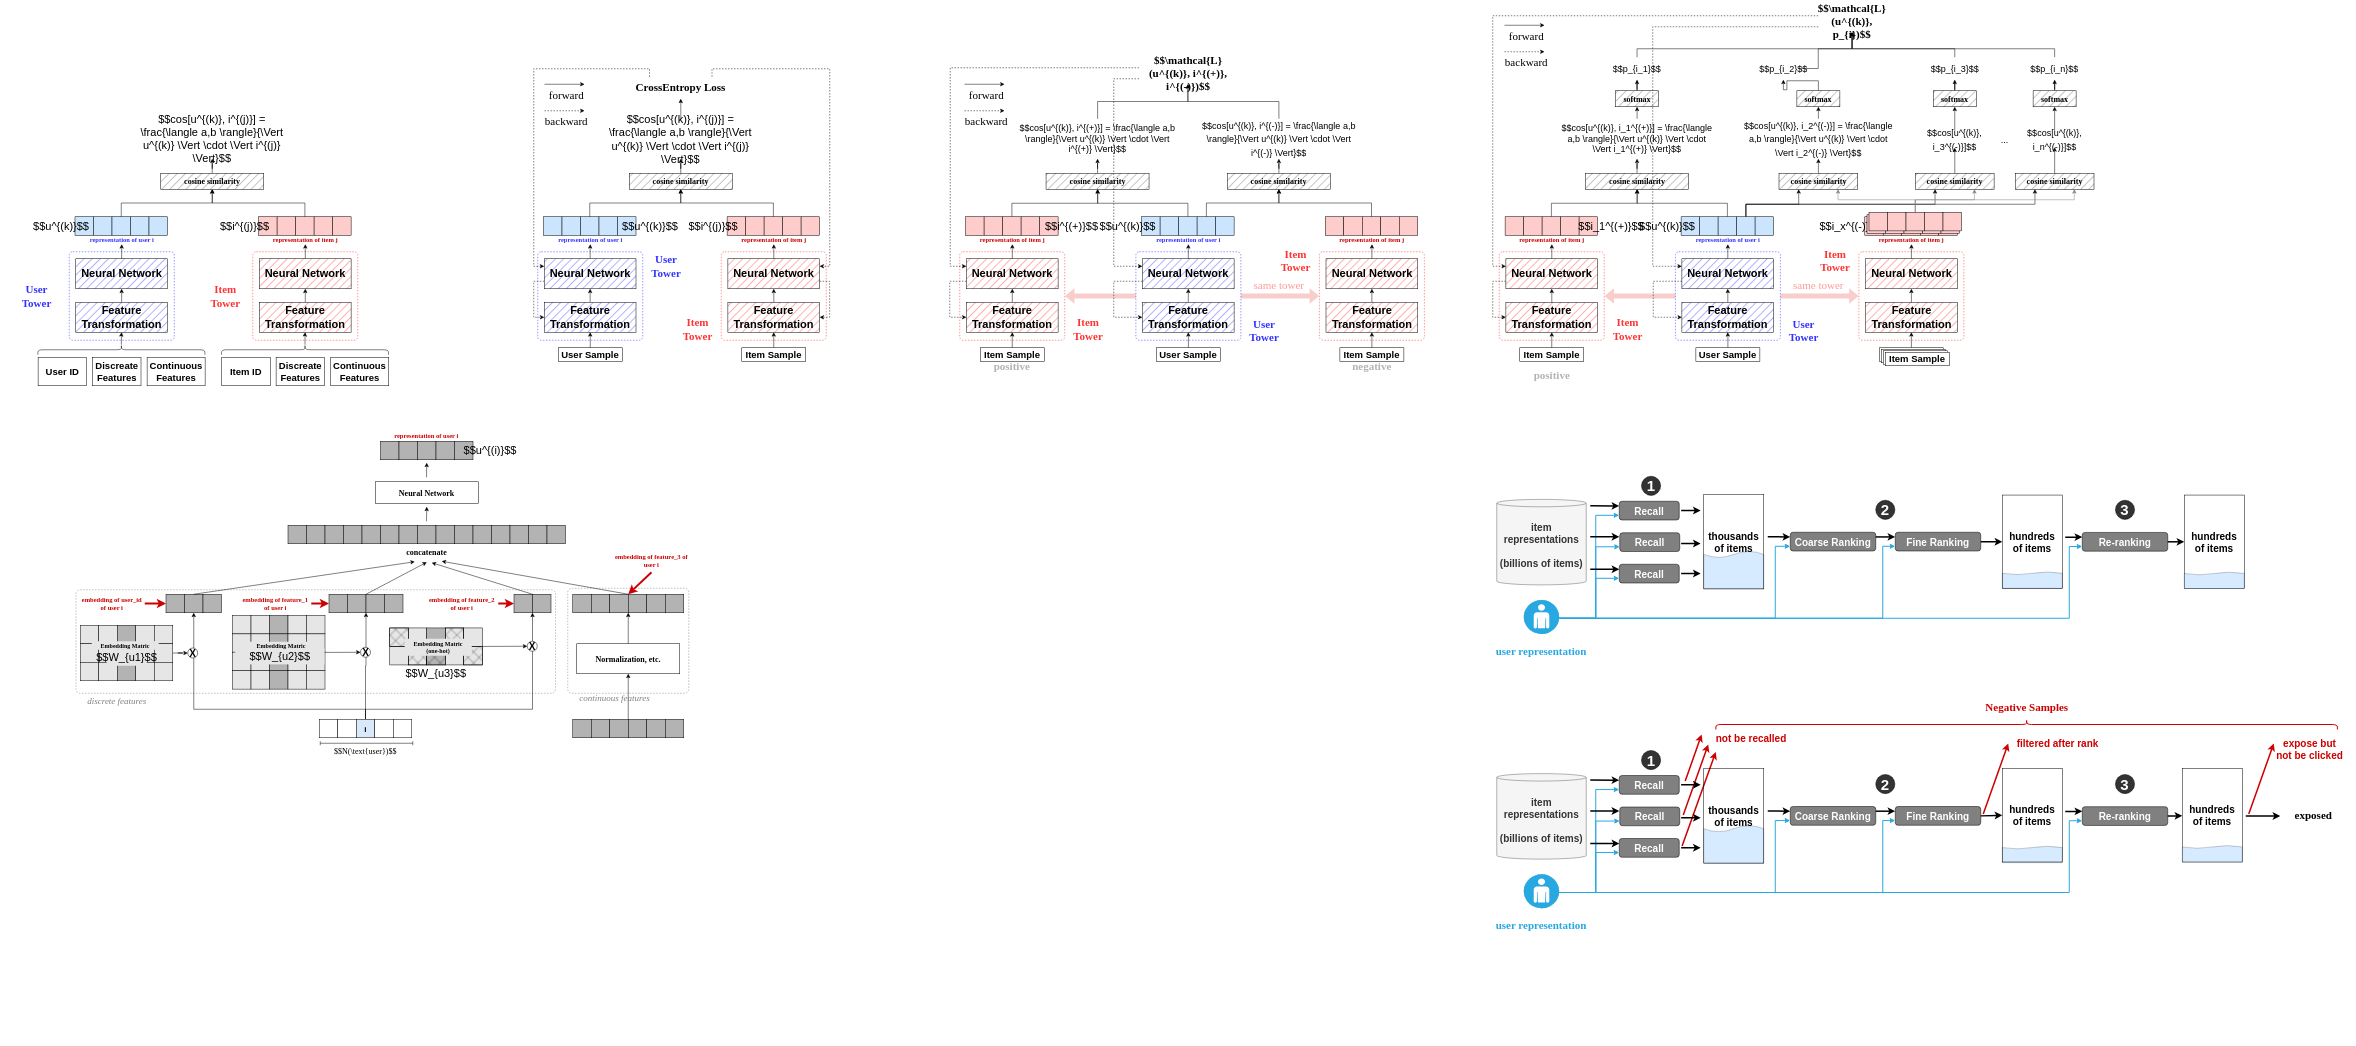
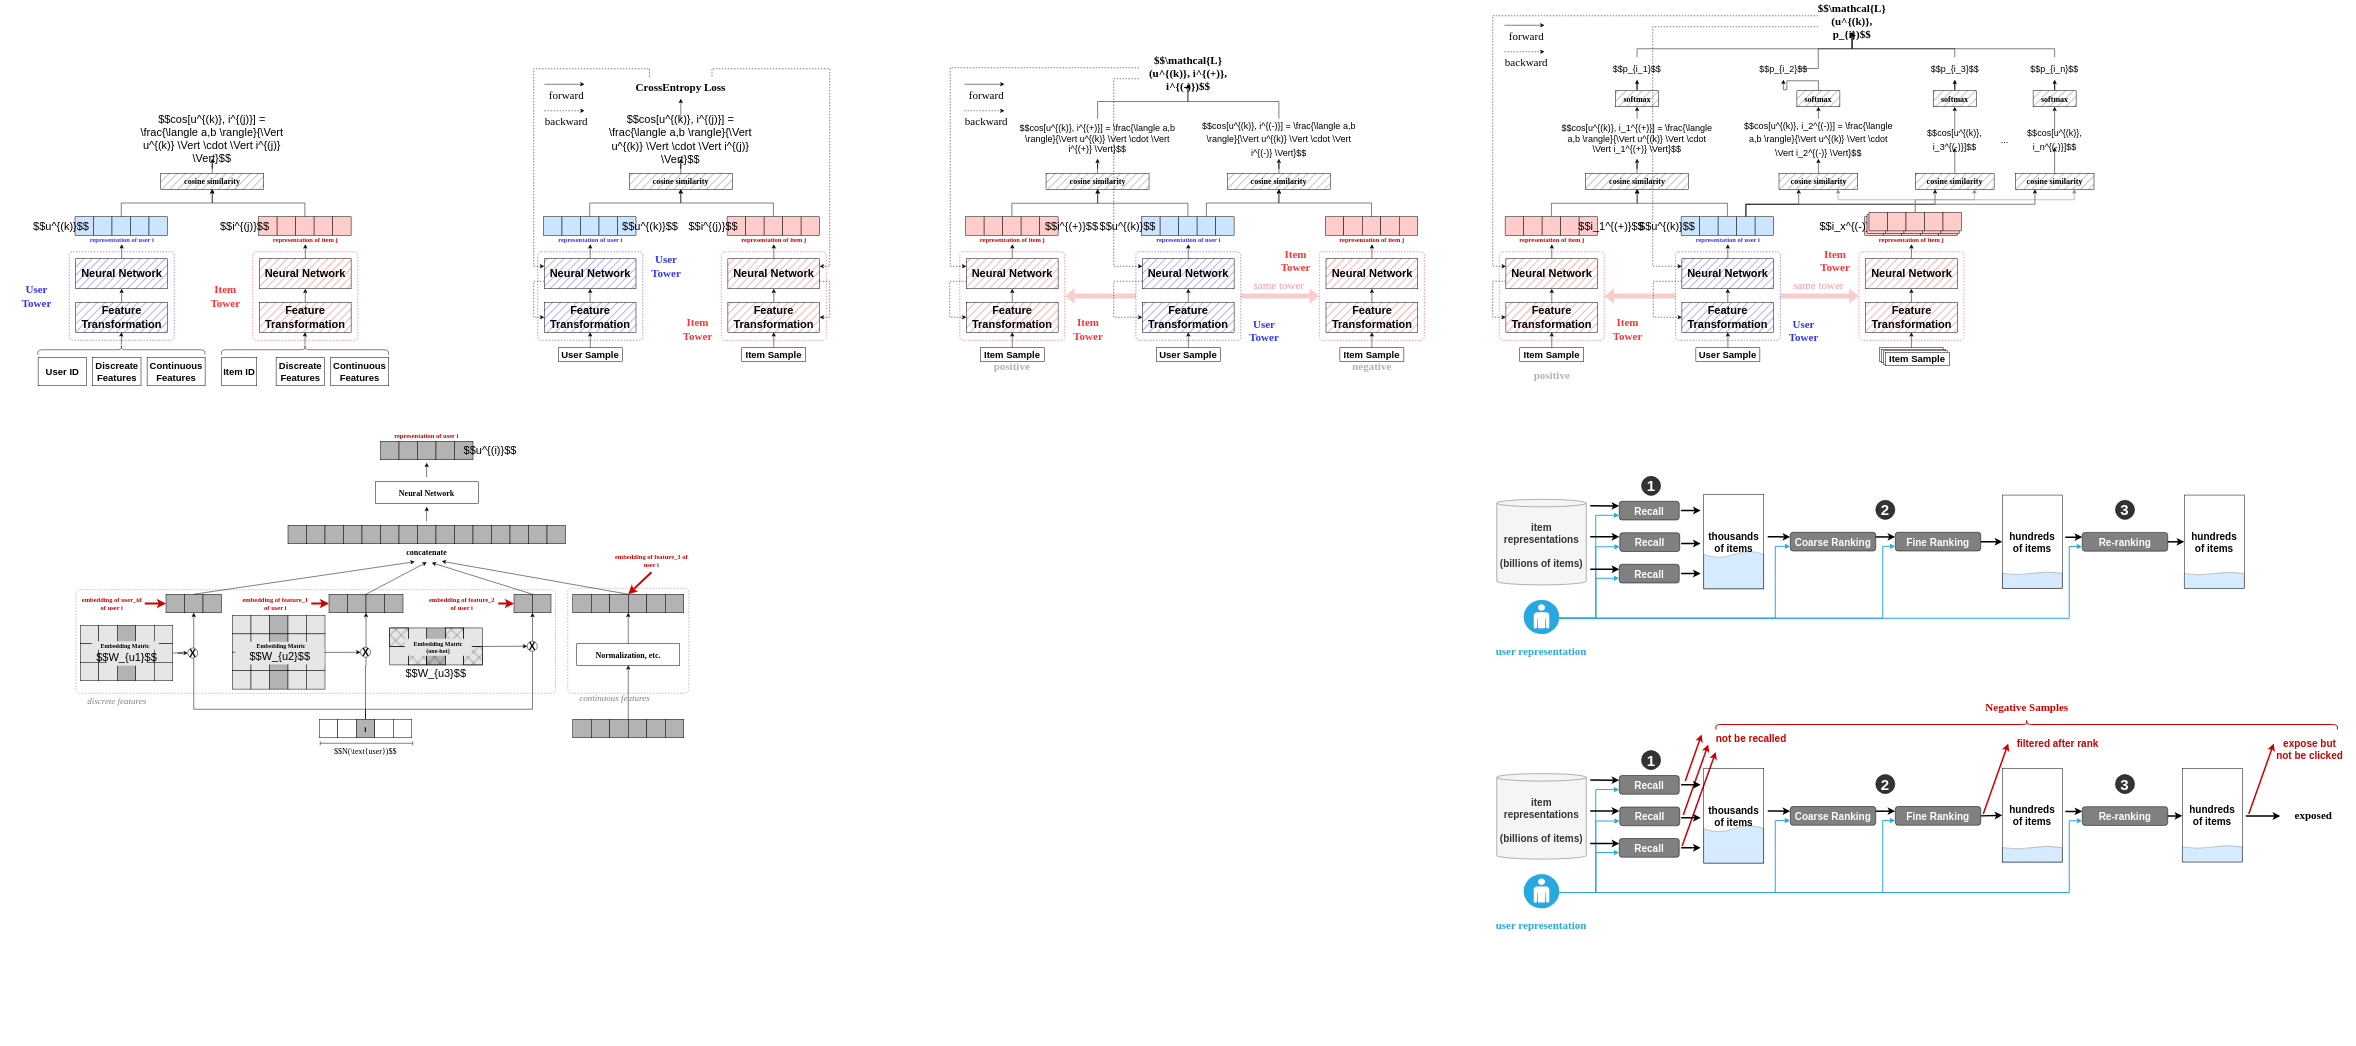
(246, 372) -> (239, 372)
(628, 659) -> (628, 655)
(366, 729) -> (366, 729)
